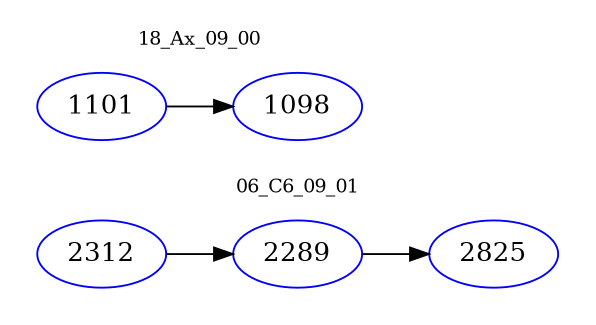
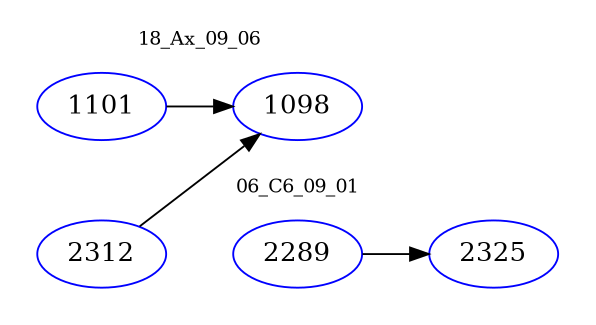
(200, 40) -> (200, 40)
(190, 254) -> (192, 186)
(494, 254) -> (494, 254)
